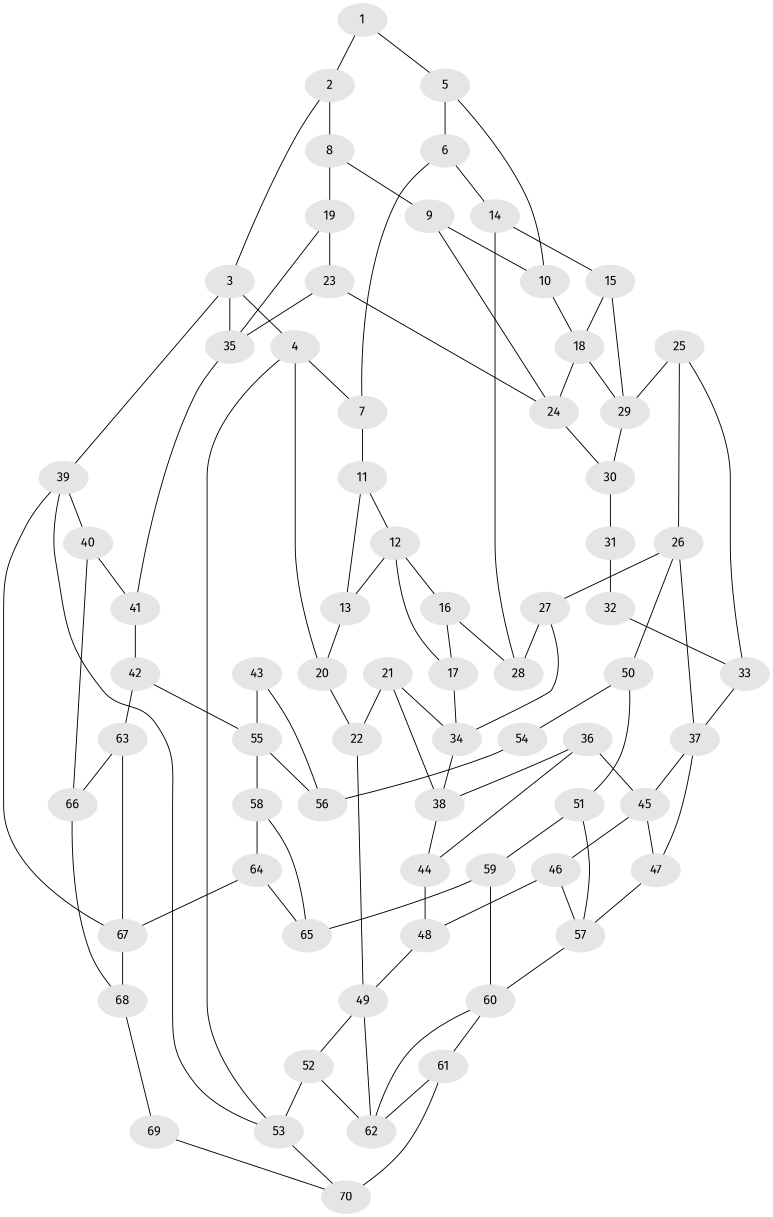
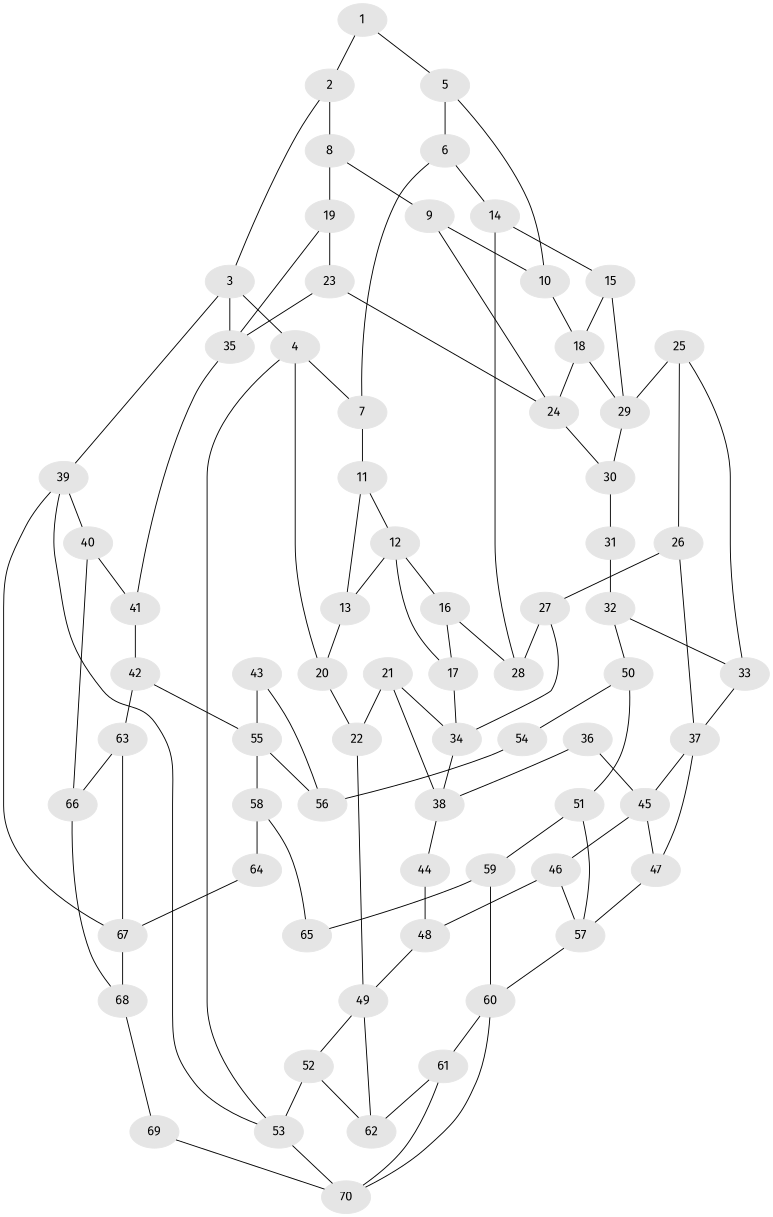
(654, 608) -> (620, 641)
(506, 805) -> none
(282, 903) -> none
(410, 1051) -> (454, 1121)
